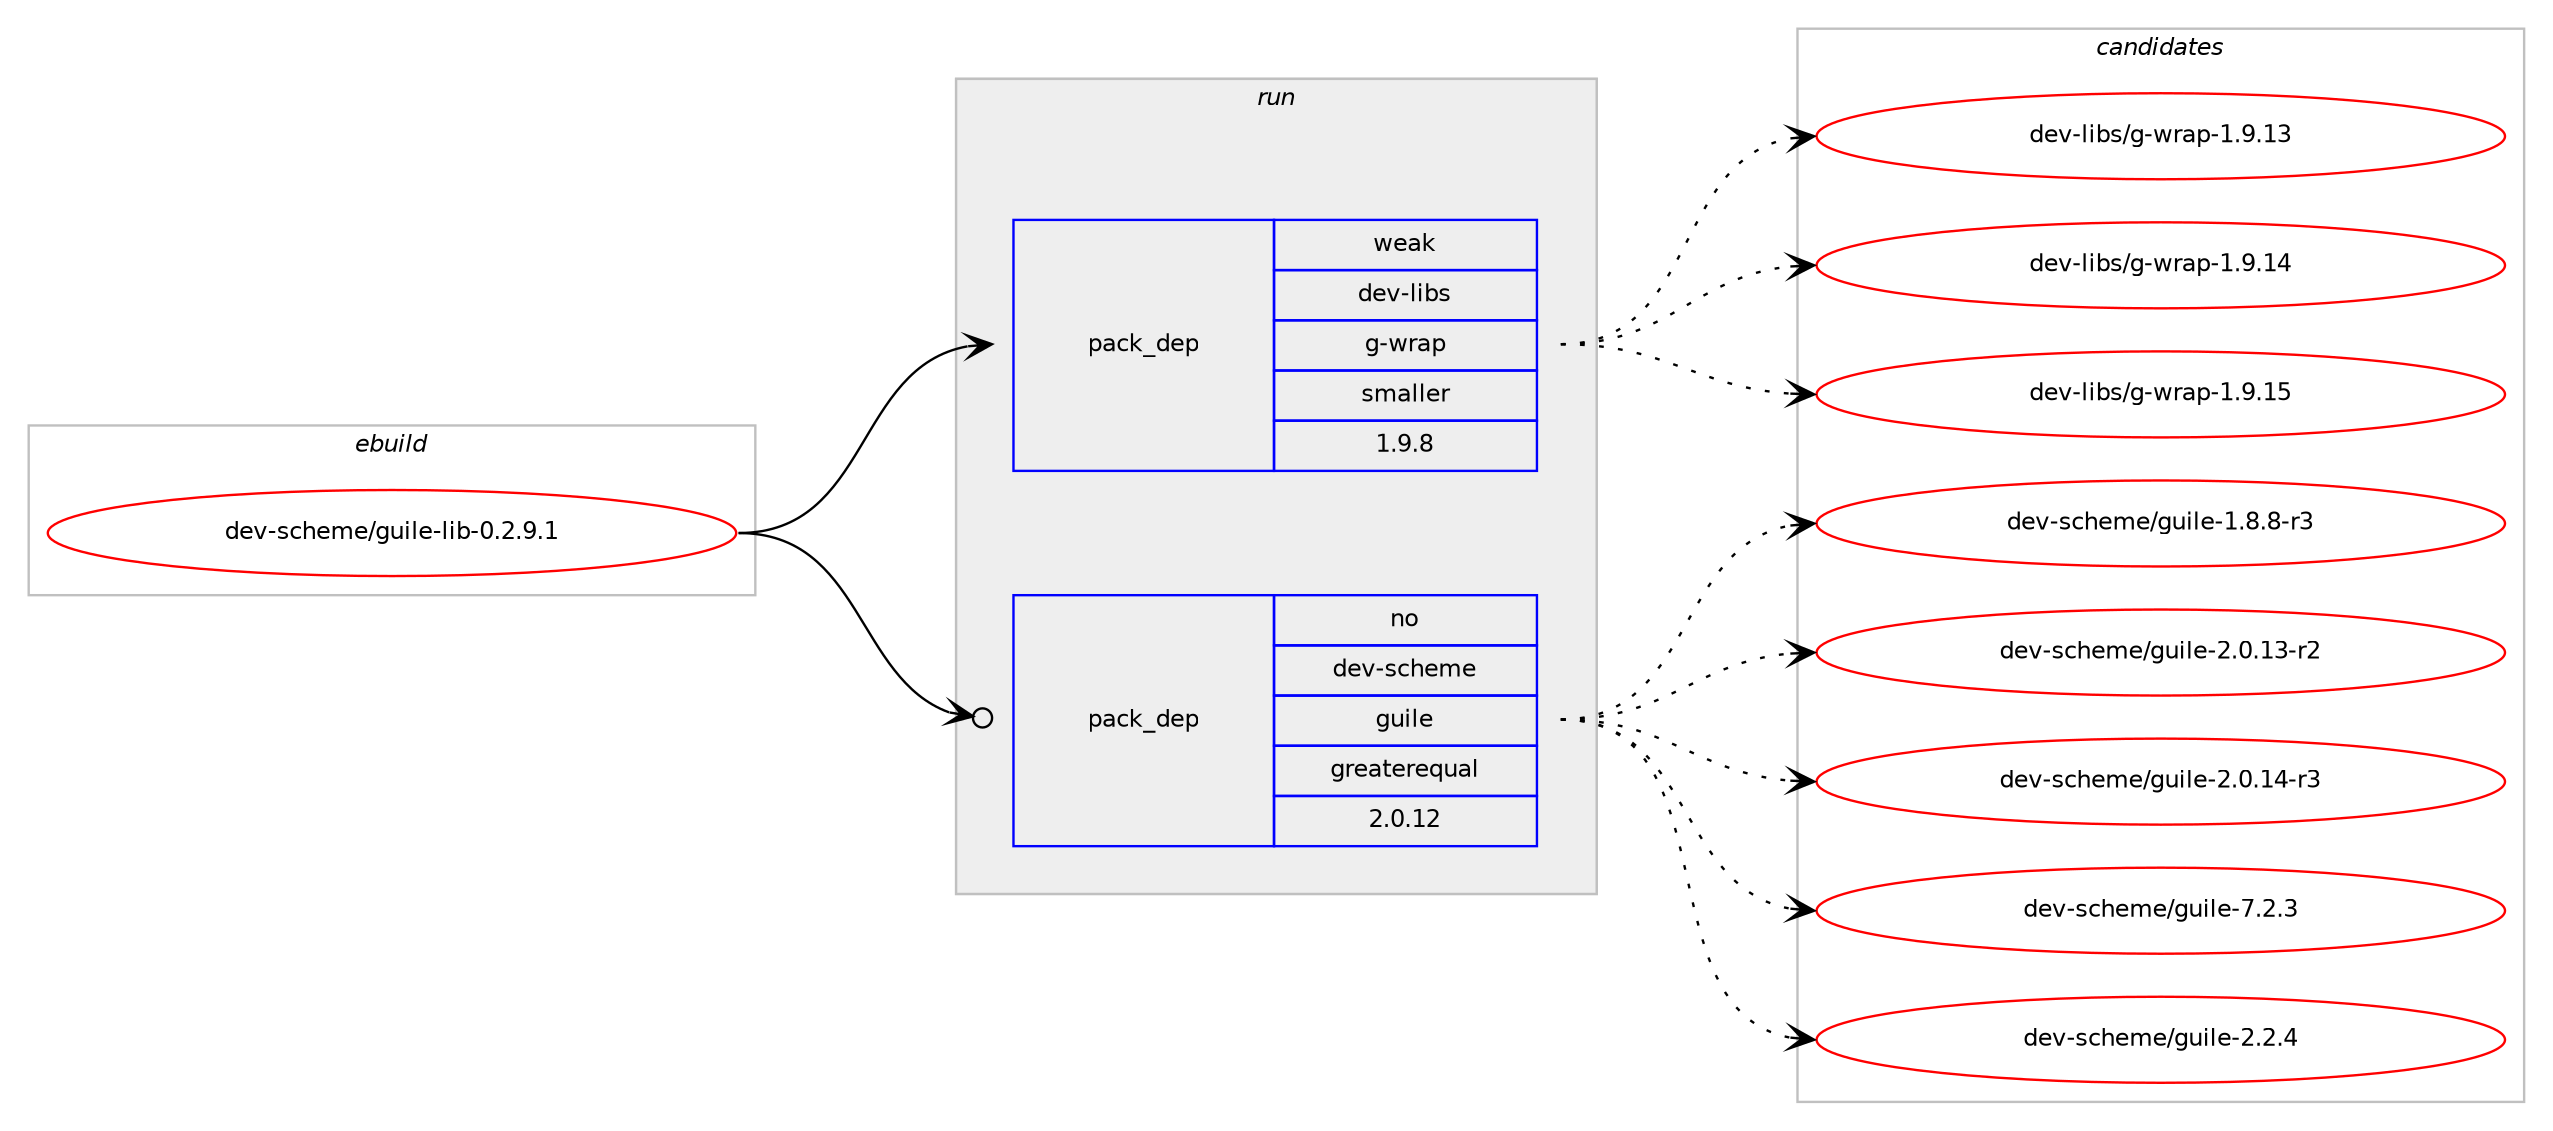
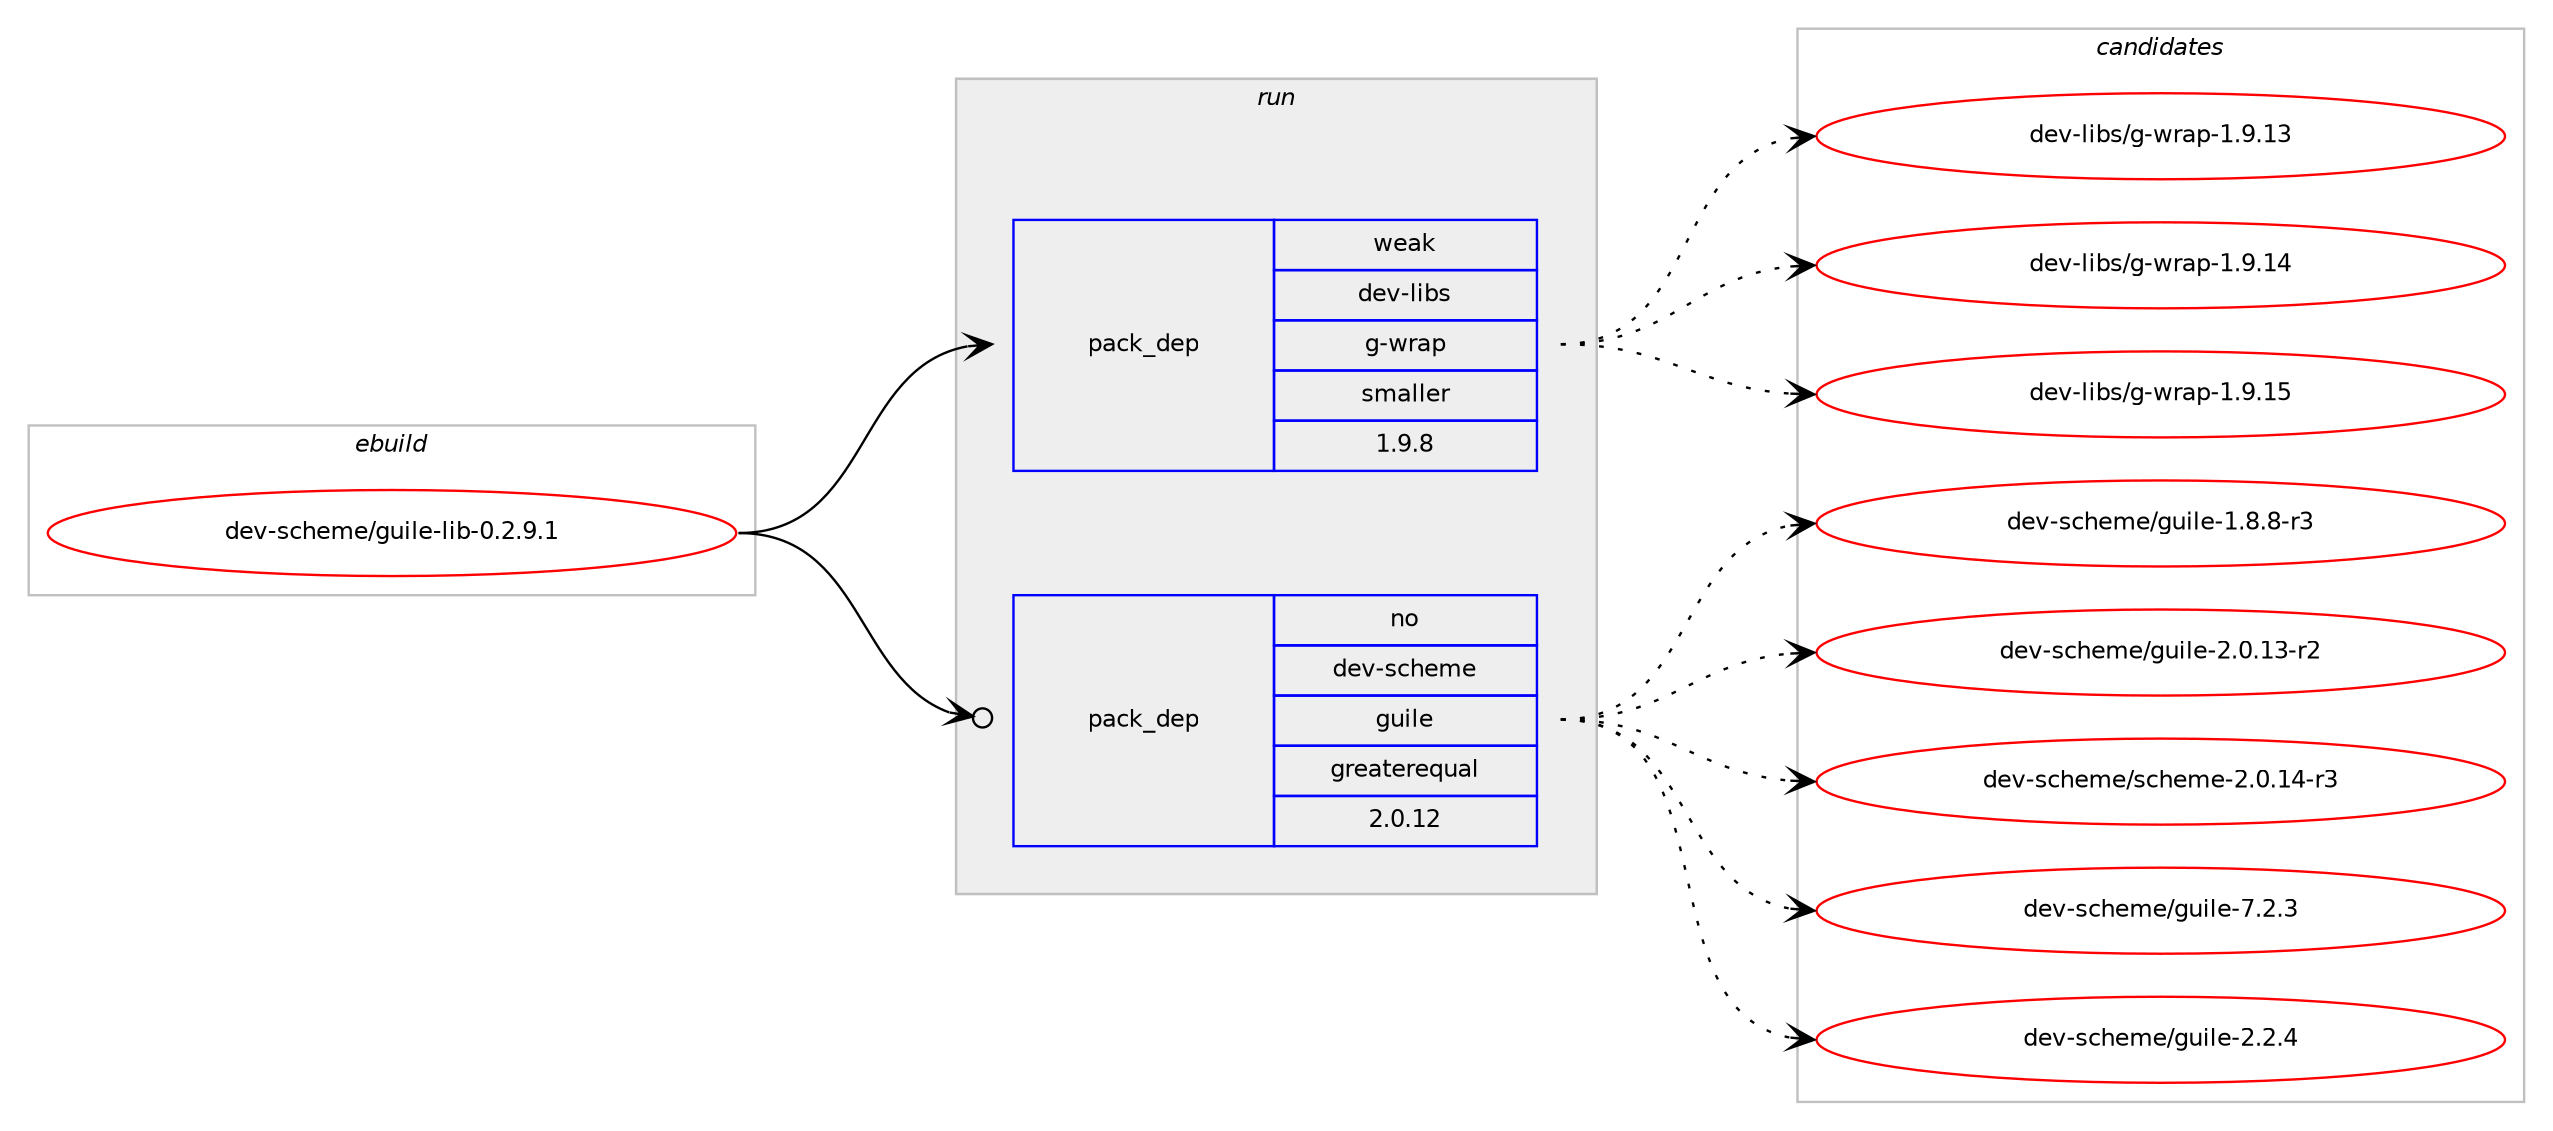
(2161, 782) -> (2161, 782)
